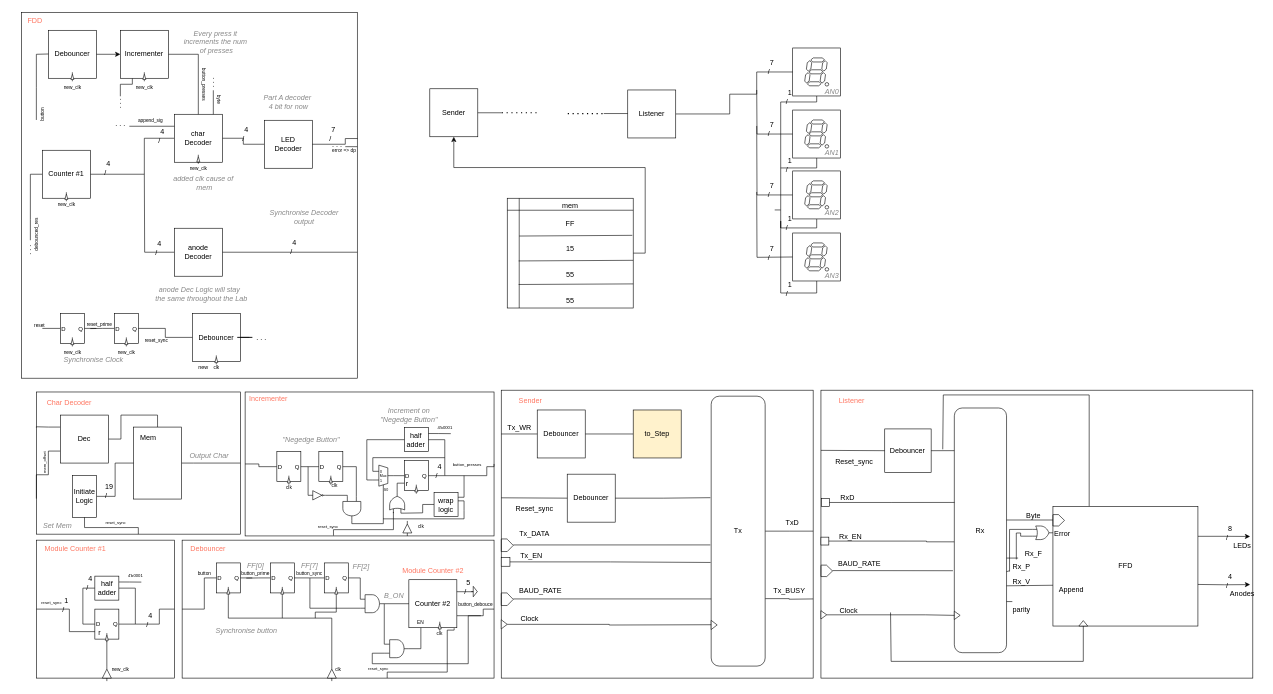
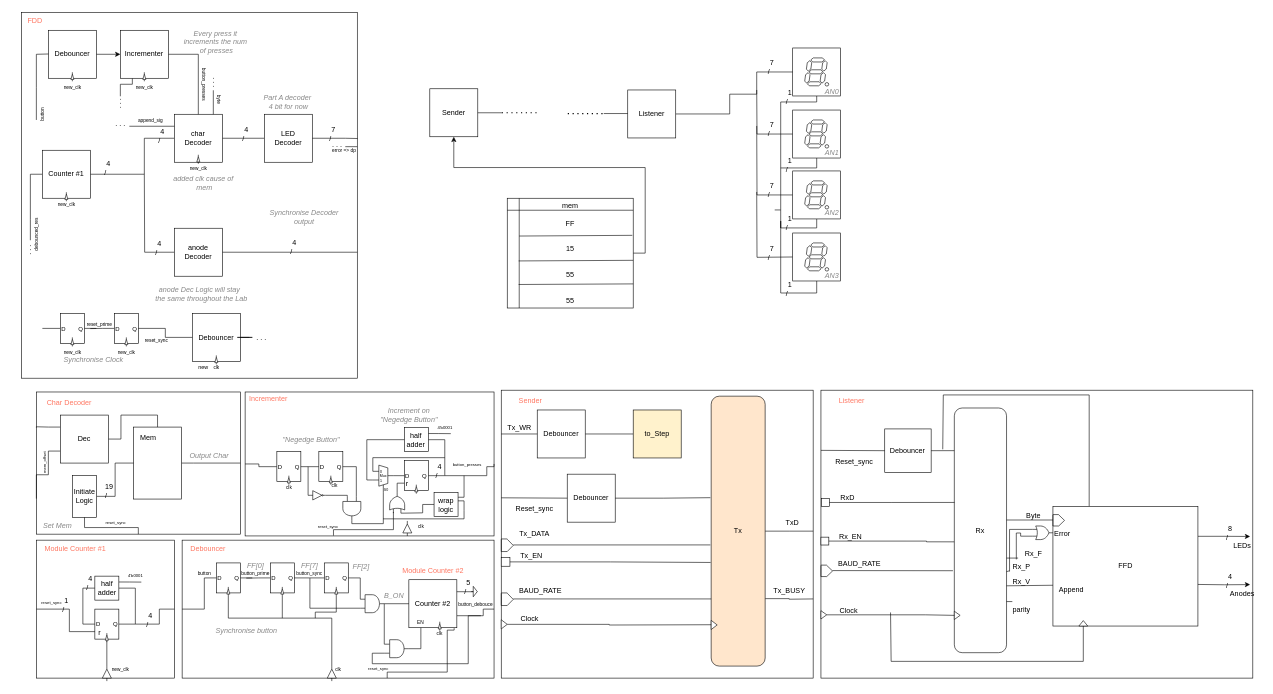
(288, 144) -> (288, 138)
(39, 326) -> none
(738, 531) -> (738, 531)
